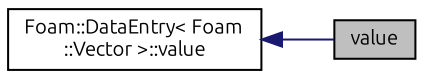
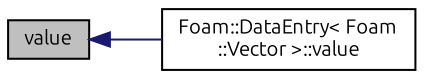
(308, 40) -> (136, 40)
